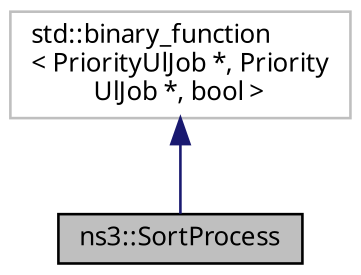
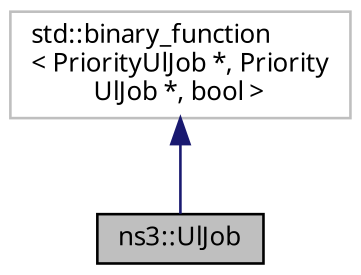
(180, 239) -> (180, 239)
